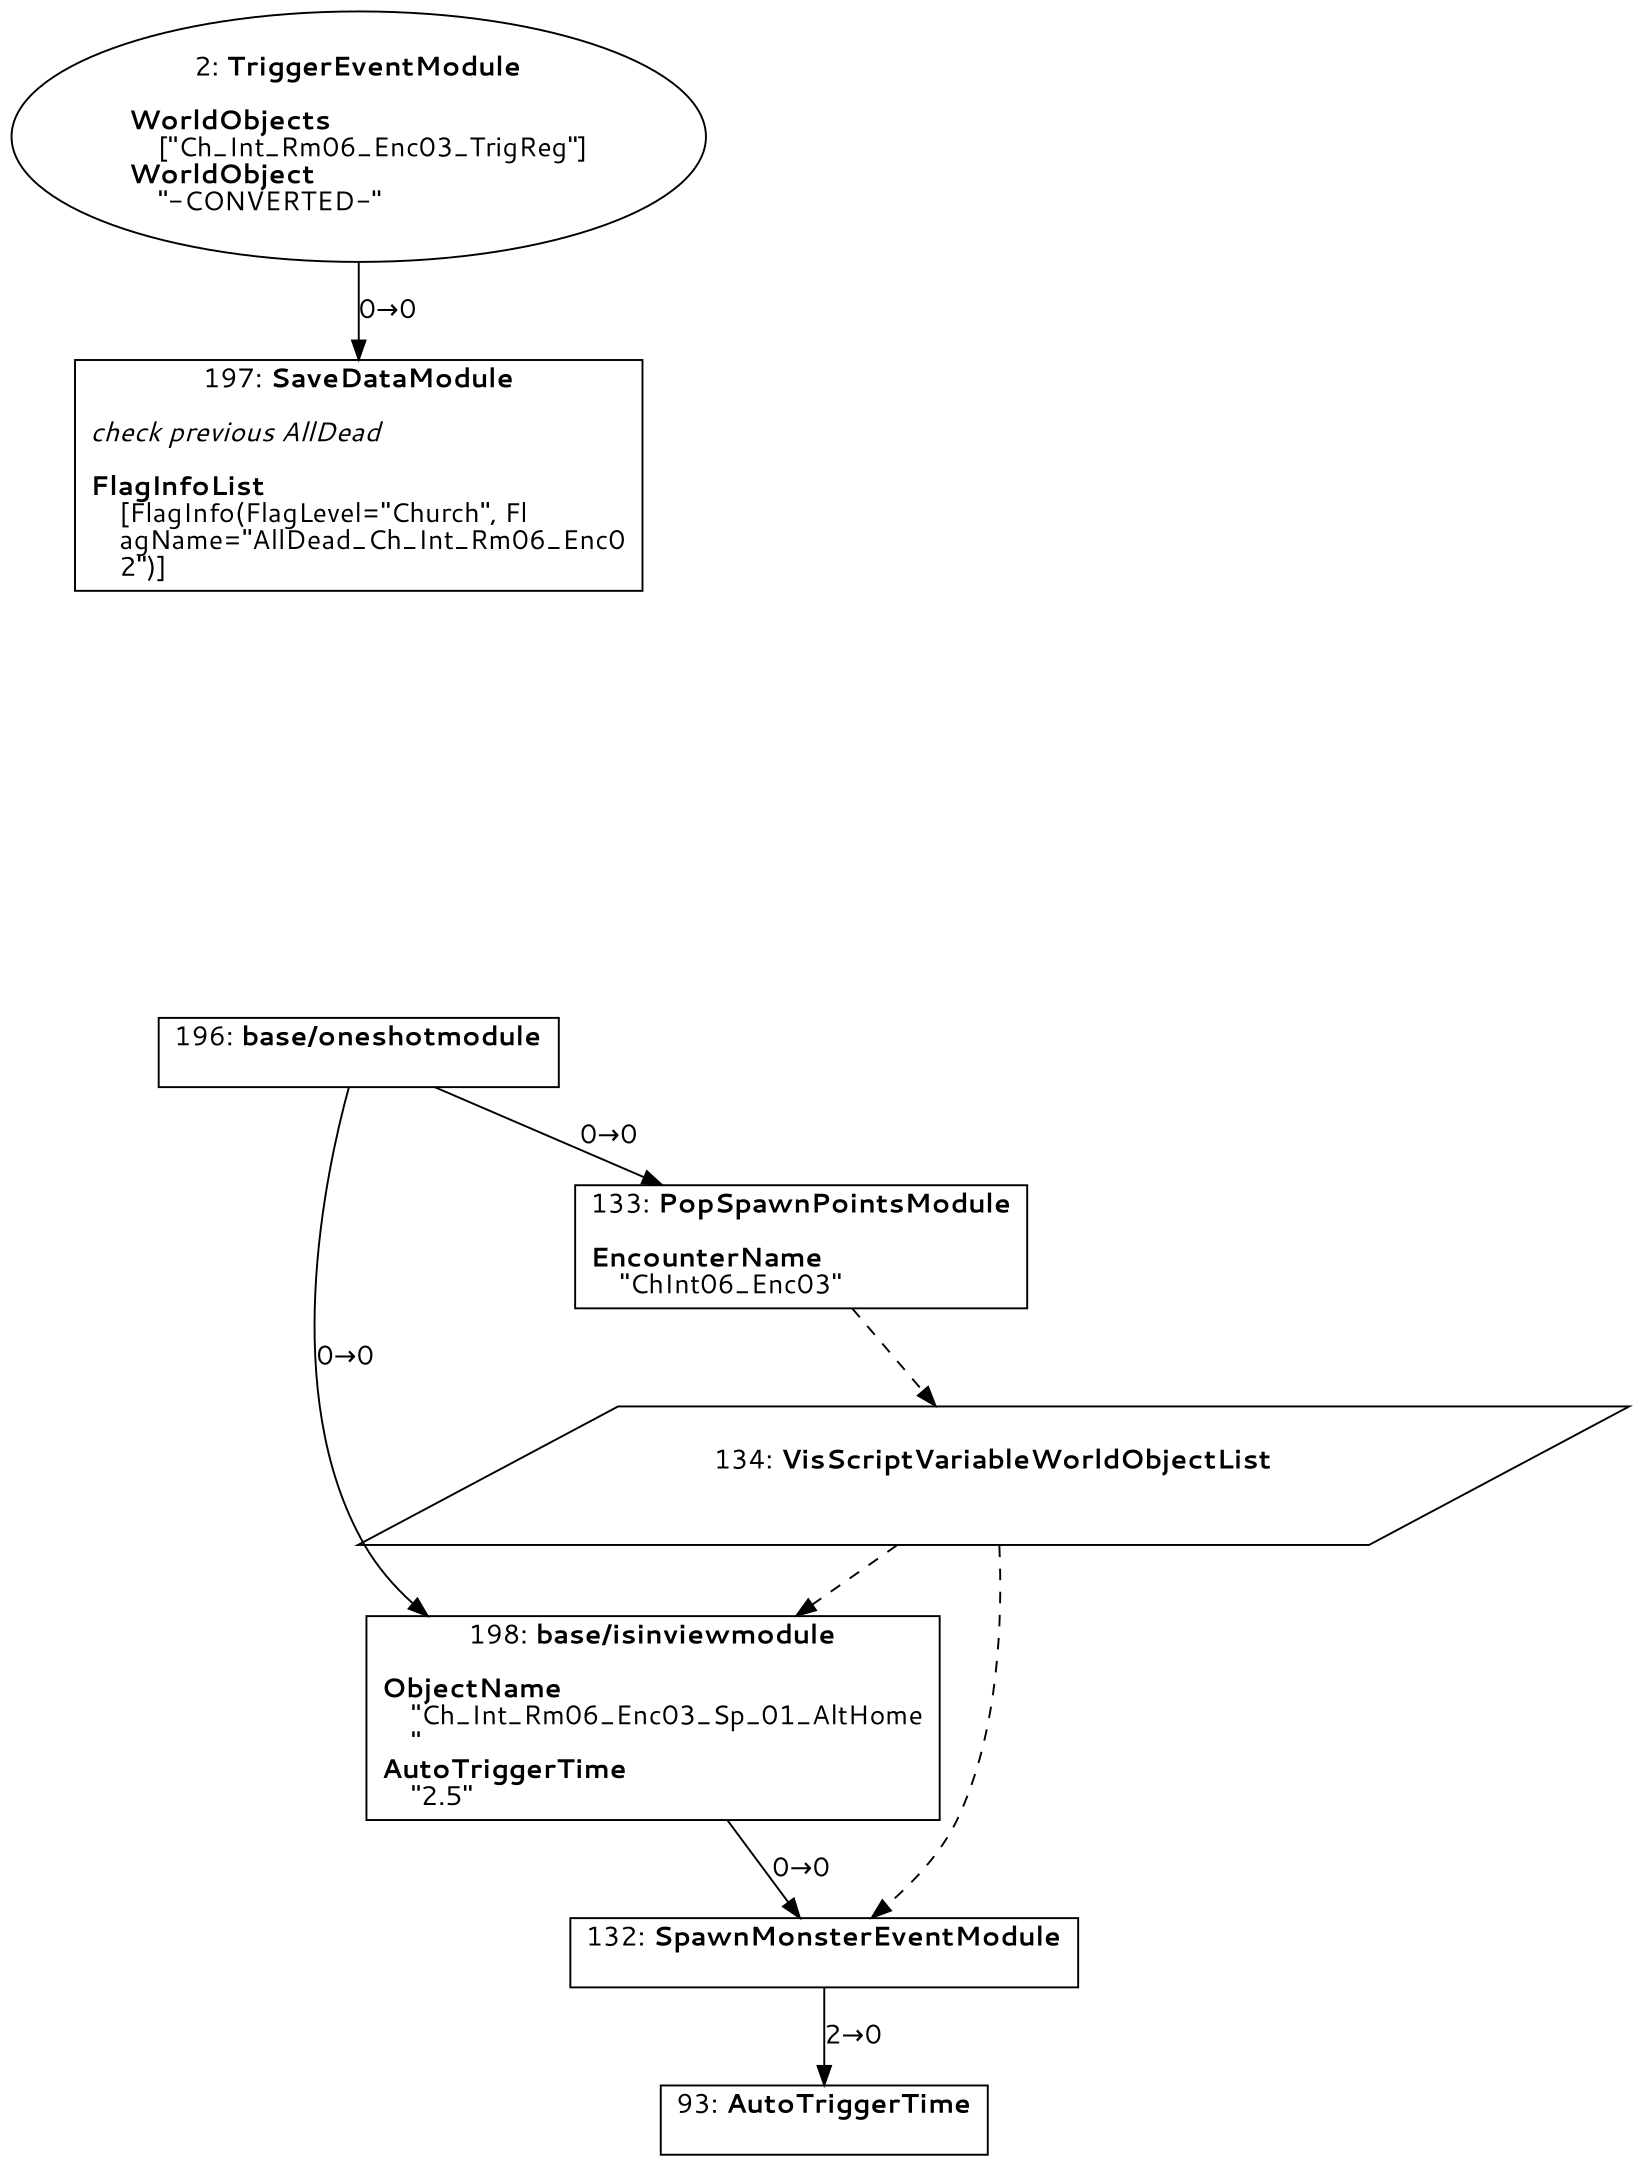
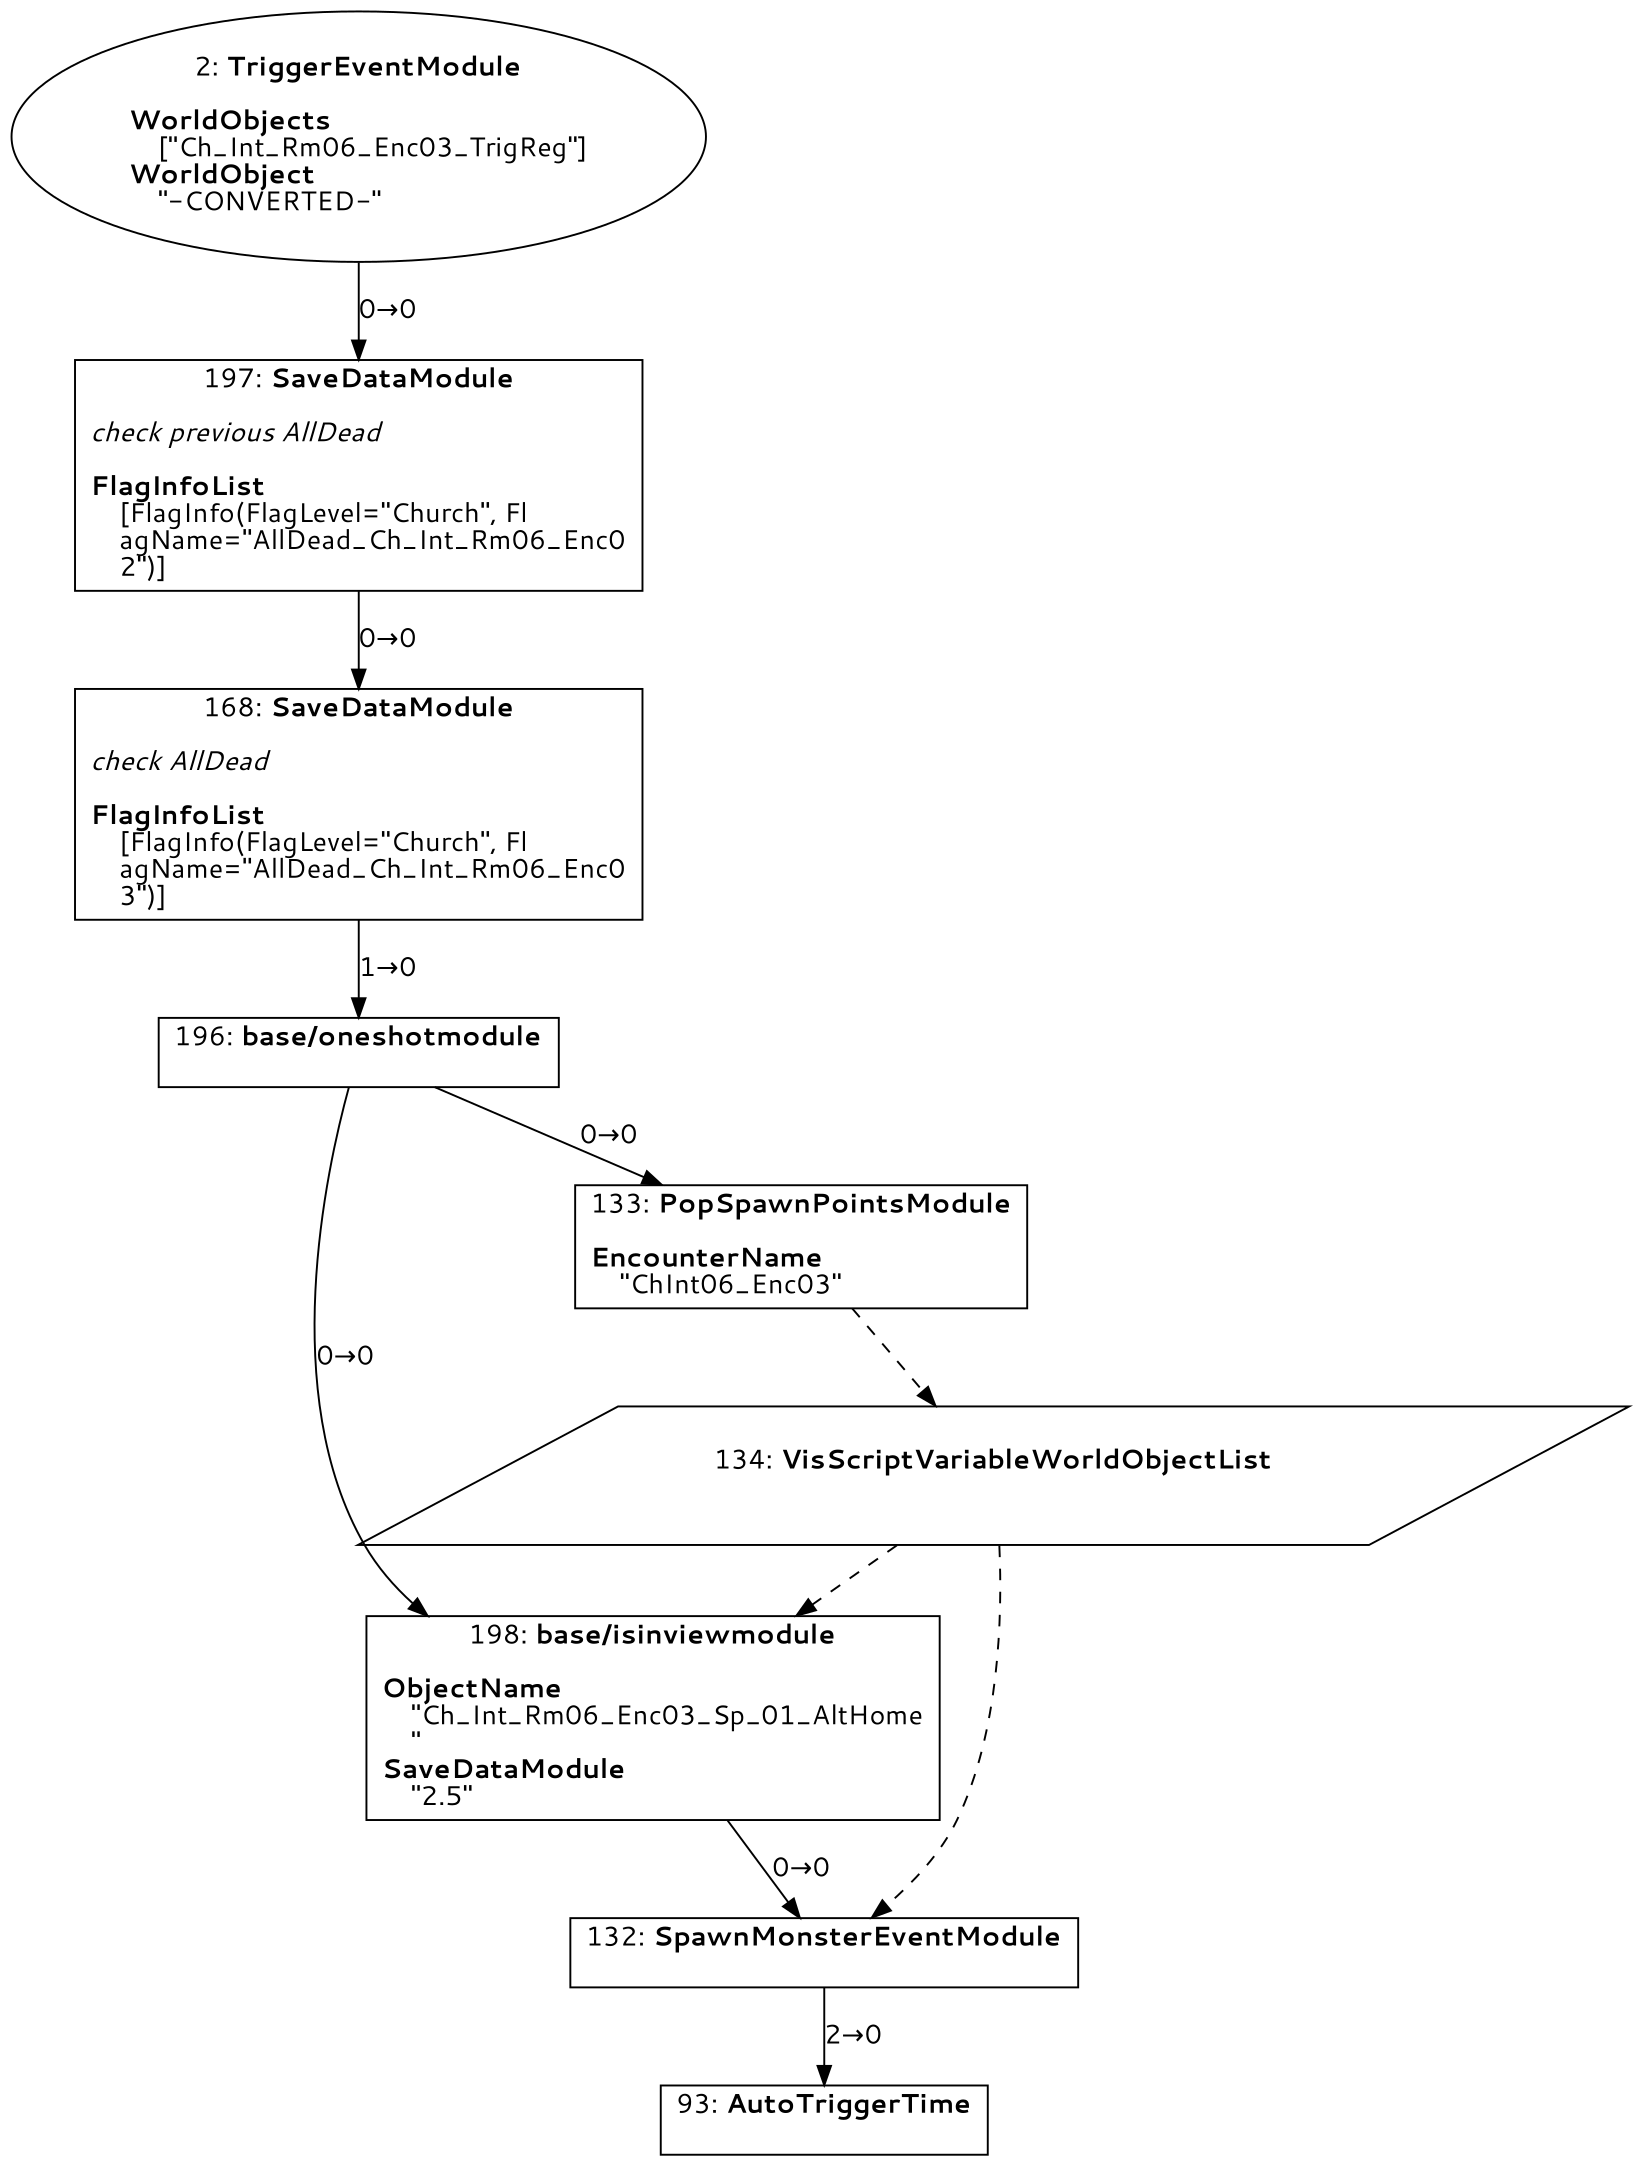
none -> (359, 804)
(505, 1770) -> (504, 1770)
